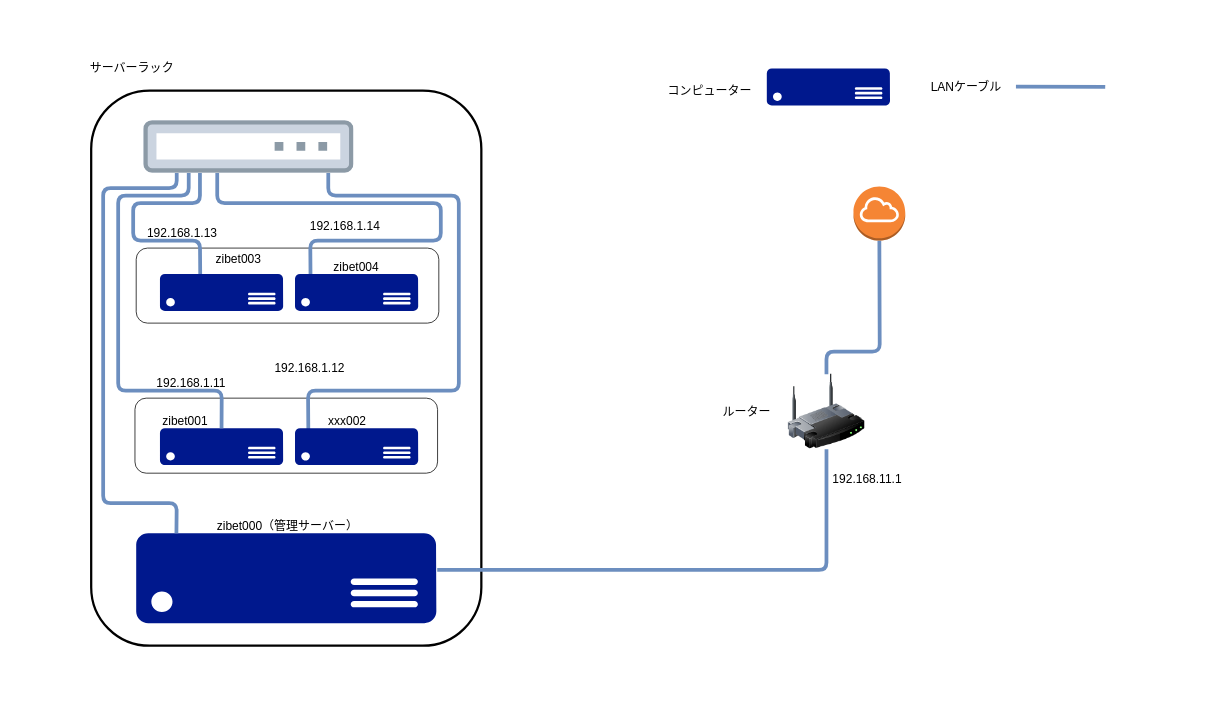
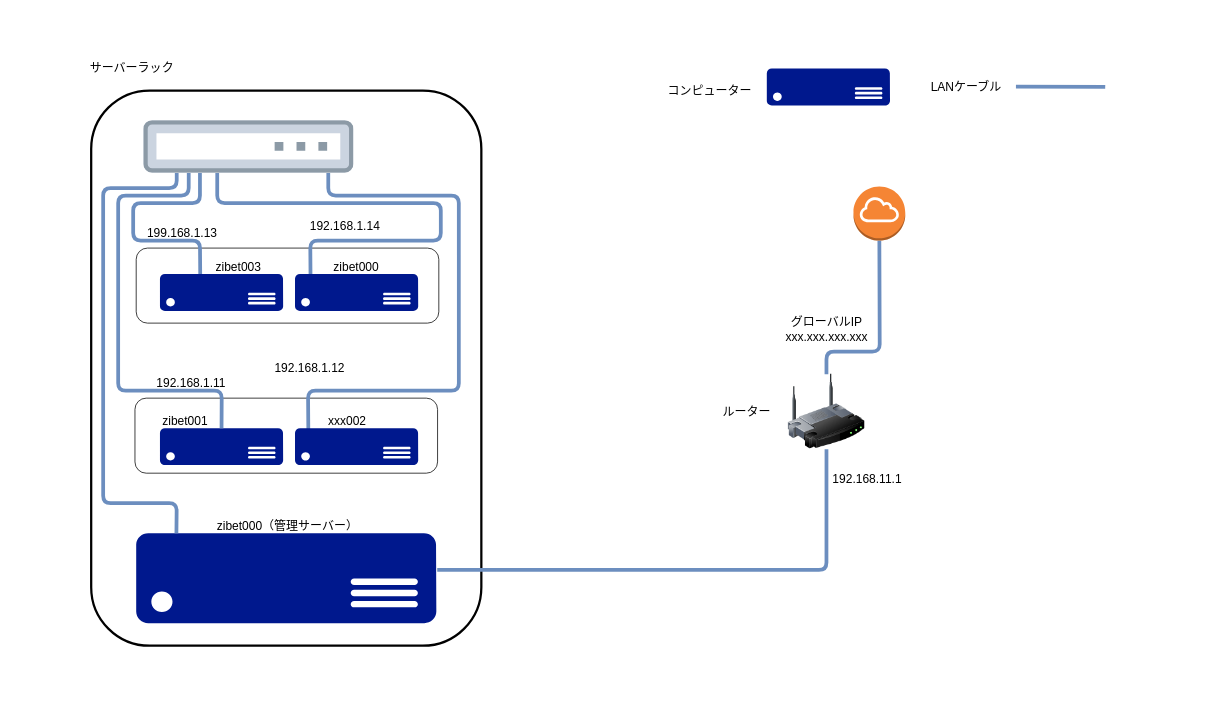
(182, 233) -> (182, 233)
(238, 259) -> (238, 266)
(356, 267) -> (356, 267)
none -> (826, 329)
